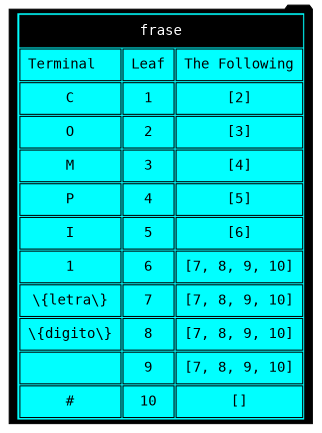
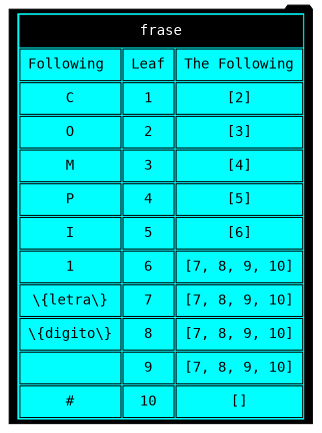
(62, 64) -> (66, 64)
